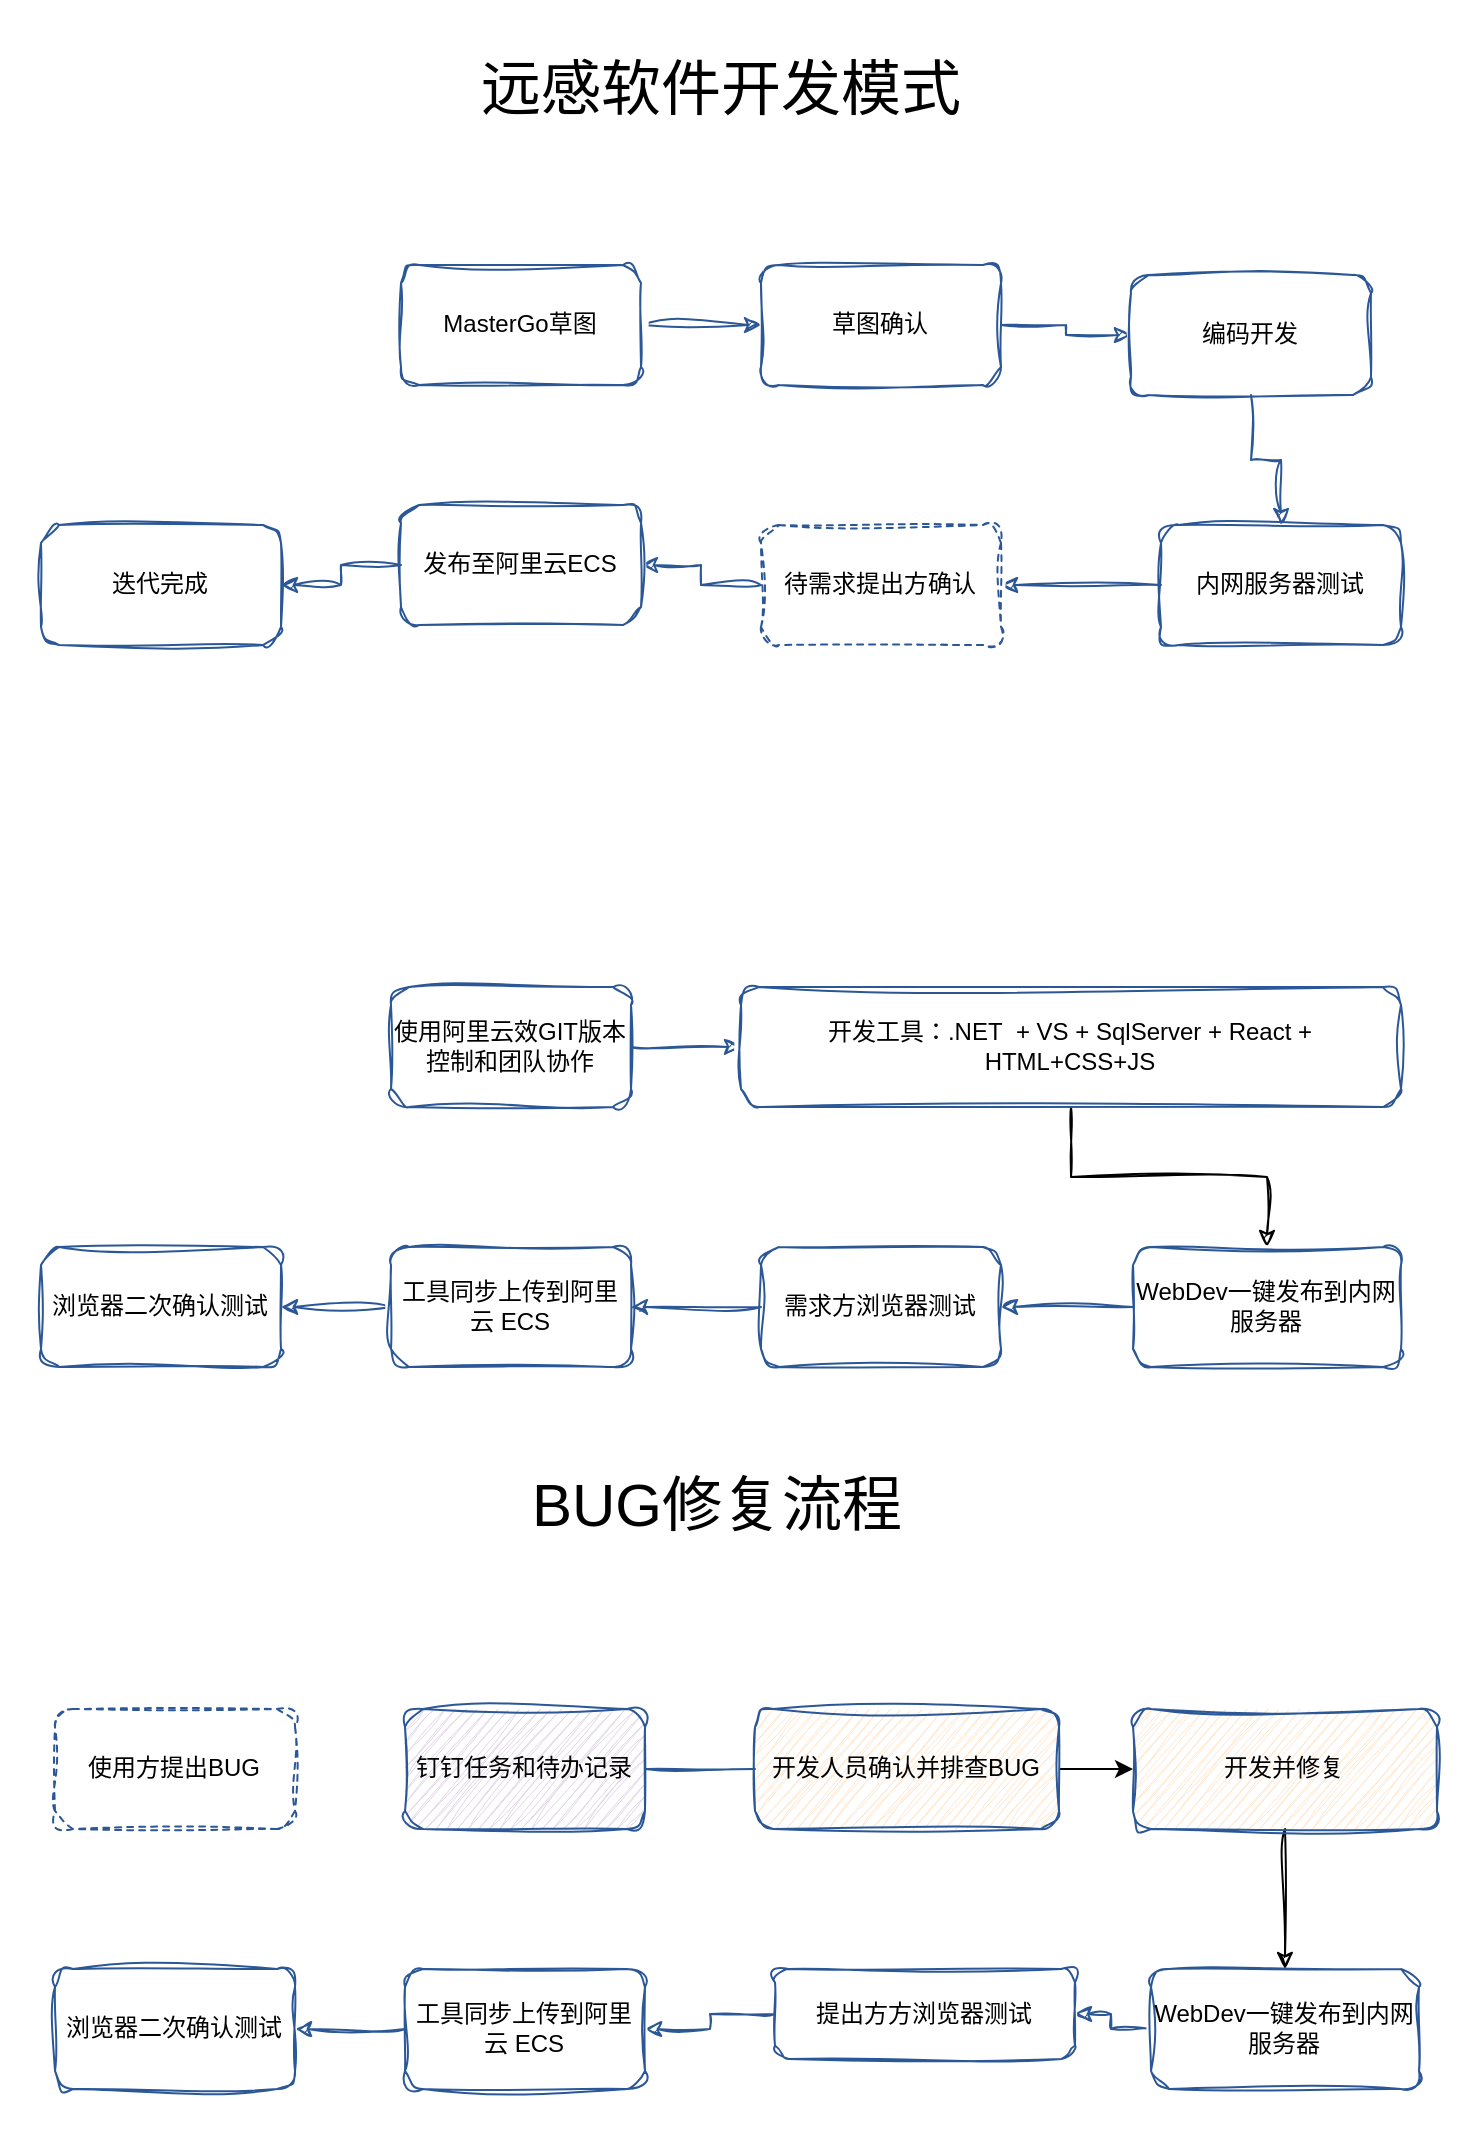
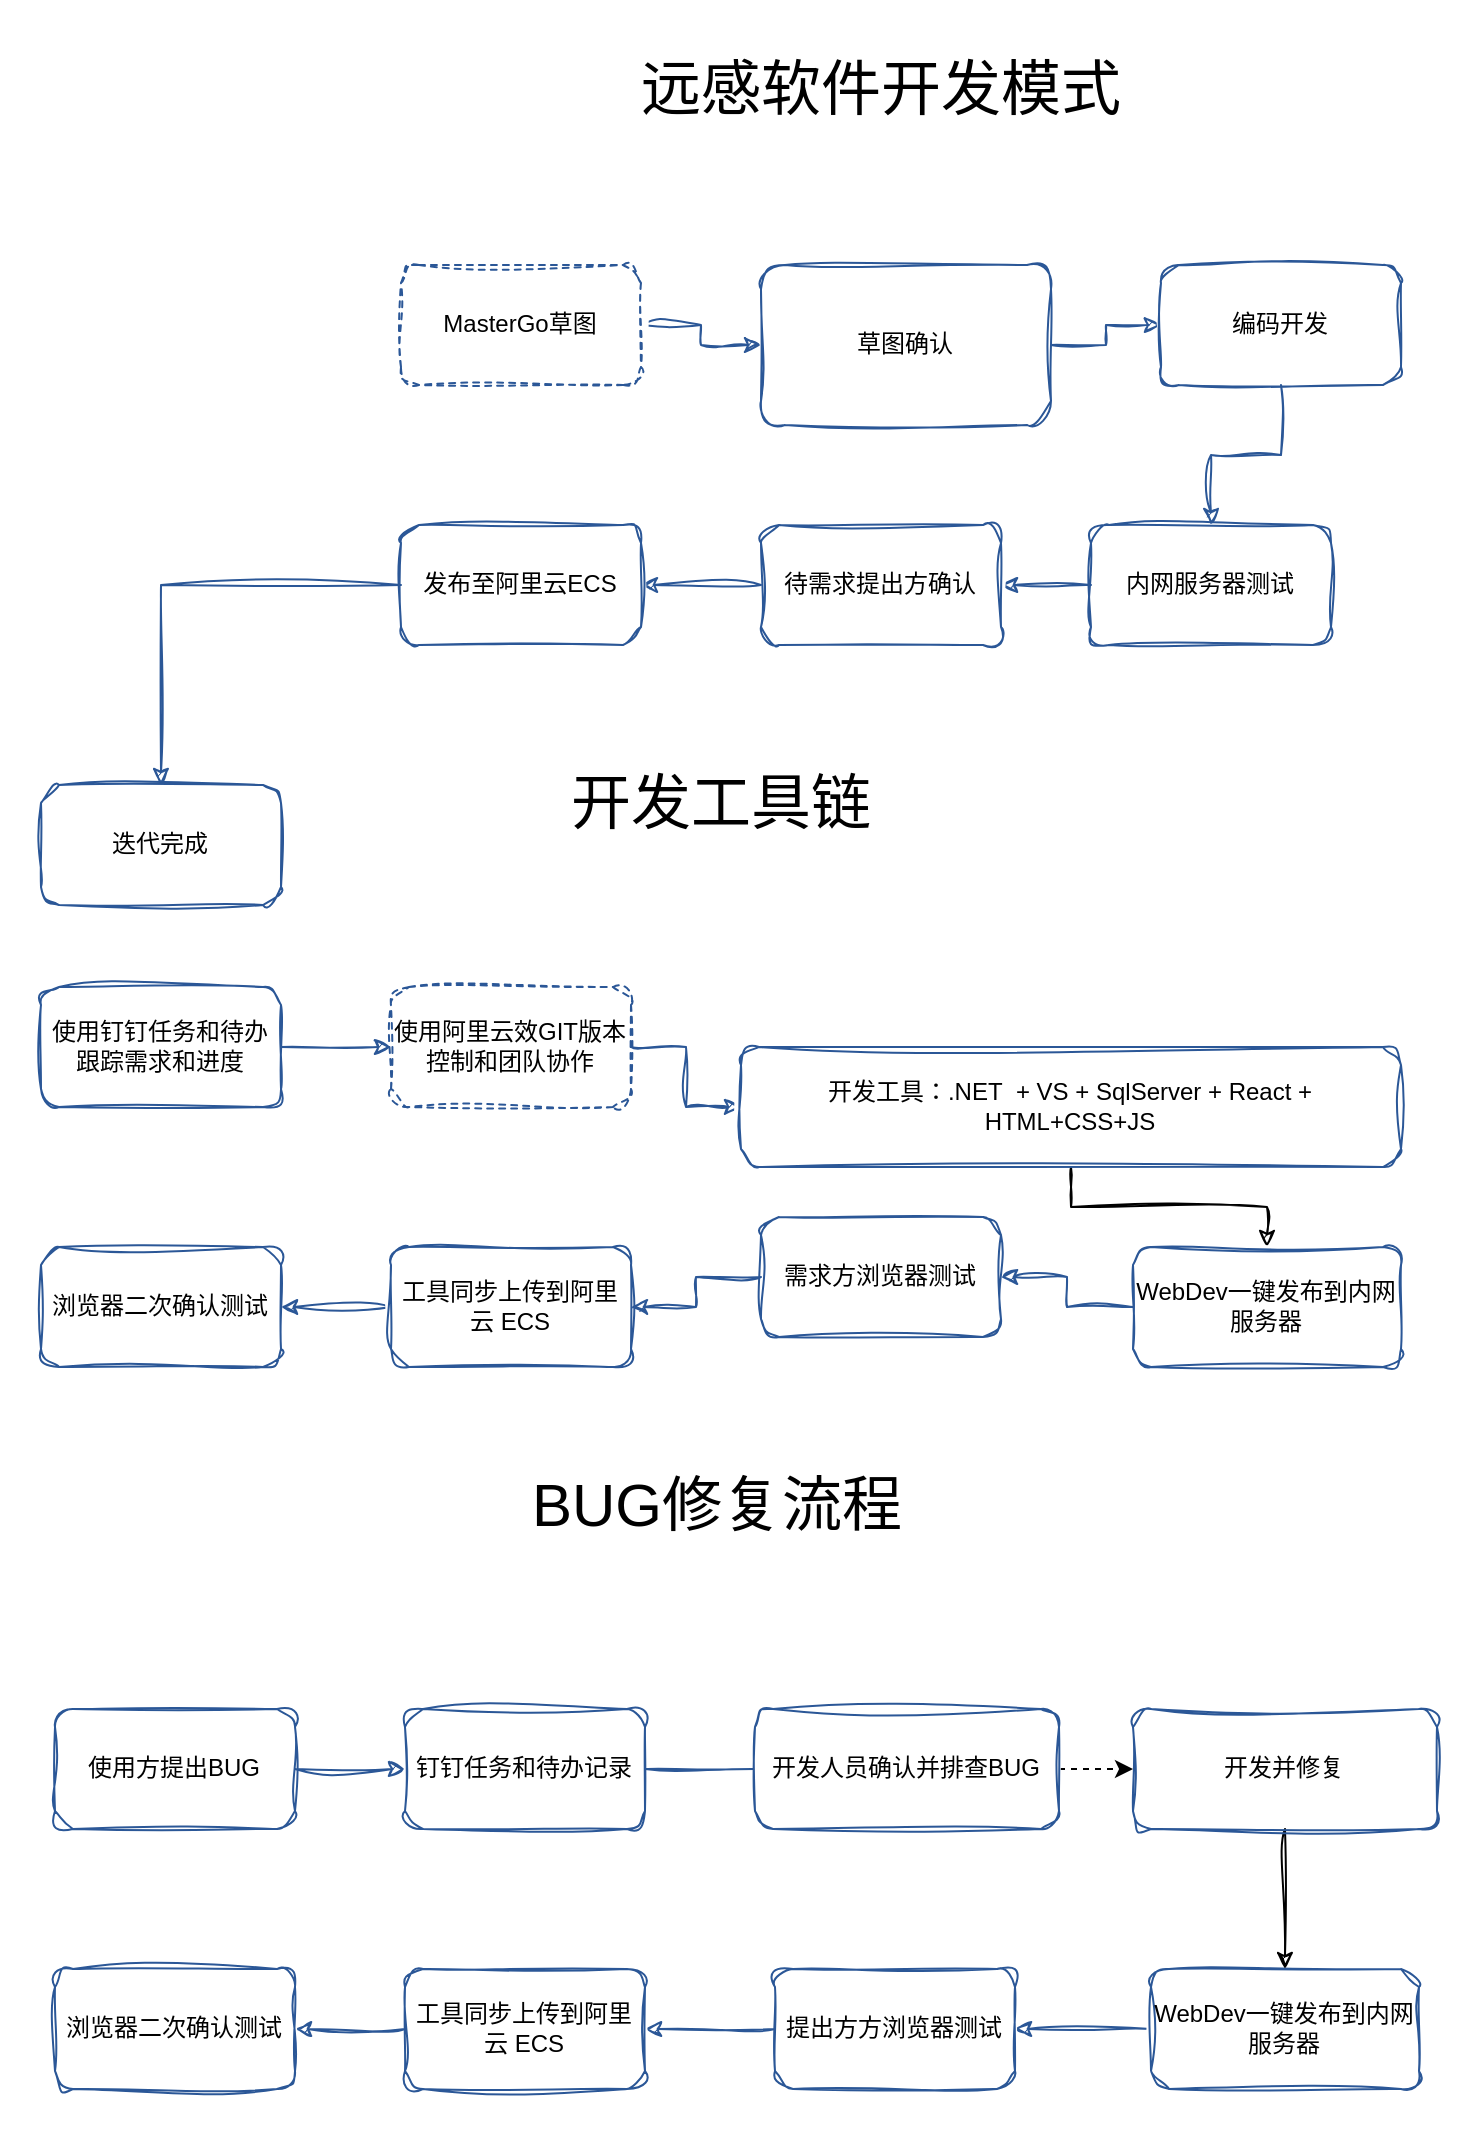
(721, 89) -> (881, 89)
(521, 325) -> (521, 325)
(881, 325) -> (906, 345)
(1251, 335) -> (1281, 325)
(521, 565) -> (521, 585)
(161, 585) -> (161, 845)
(881, 585) -> (881, 585)
(1281, 585) -> (1211, 585)
none -> (721, 803)
none -> (161, 1047)
none -> (331, 1047)
(511, 1047) -> (511, 1047)
(1071, 1047) -> (1071, 1107)
(881, 1307) -> (881, 1277)
(175, 1769) -> (175, 1769)
none -> (346, 1769)
(525, 1769) -> (525, 1769)
(907, 1769) -> (907, 1769)
(1096, 1769) -> (1096, 1769)
(1285, 1769) -> (1285, 1769)
(925, 2014) -> (895, 2029)
